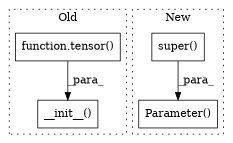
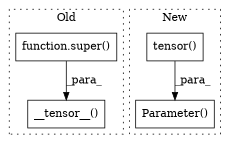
(68, 47) -> (66, 47)
(178, 47) -> (175, 47)
(68, 114) -> (66, 114)
